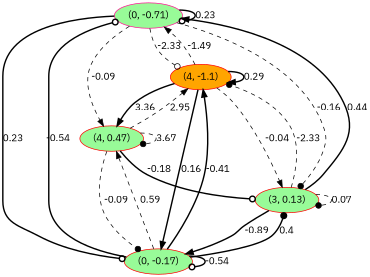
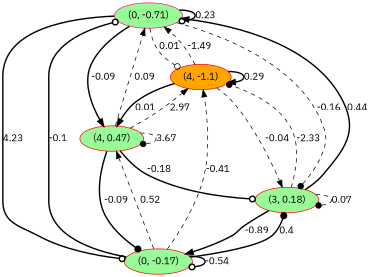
(169, 46) -> (169, 46)
(91, 66) -> (91, 66)
none -> (129, 81)
(145, 108) -> (145, 108)
(180, 108) -> (180, 108)
(13, 139) -> (13, 139)
(58, 139) -> (58, 139)
(180, 166) -> none
(204, 177) -> (204, 177)
(150, 200) -> (150, 200)
(287, 200) -> (287, 200)
(101, 205) -> (101, 205)
